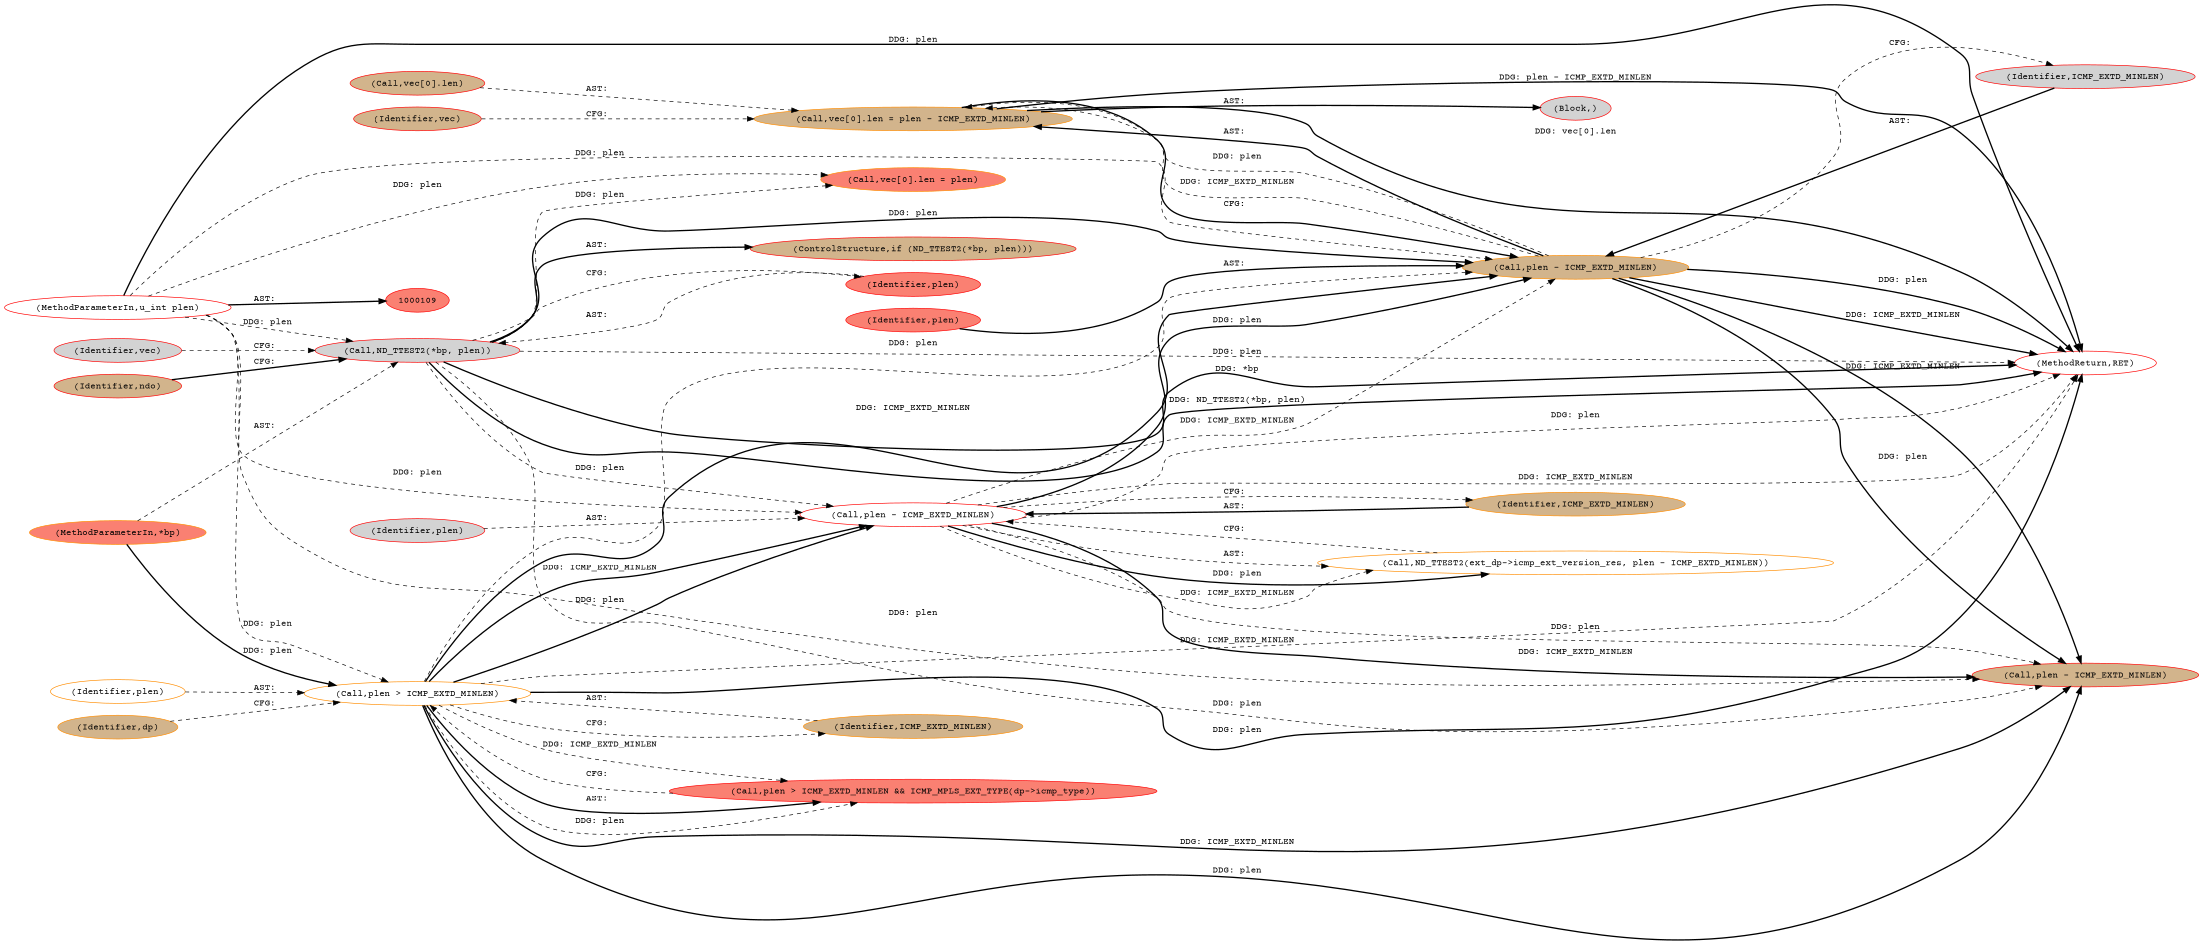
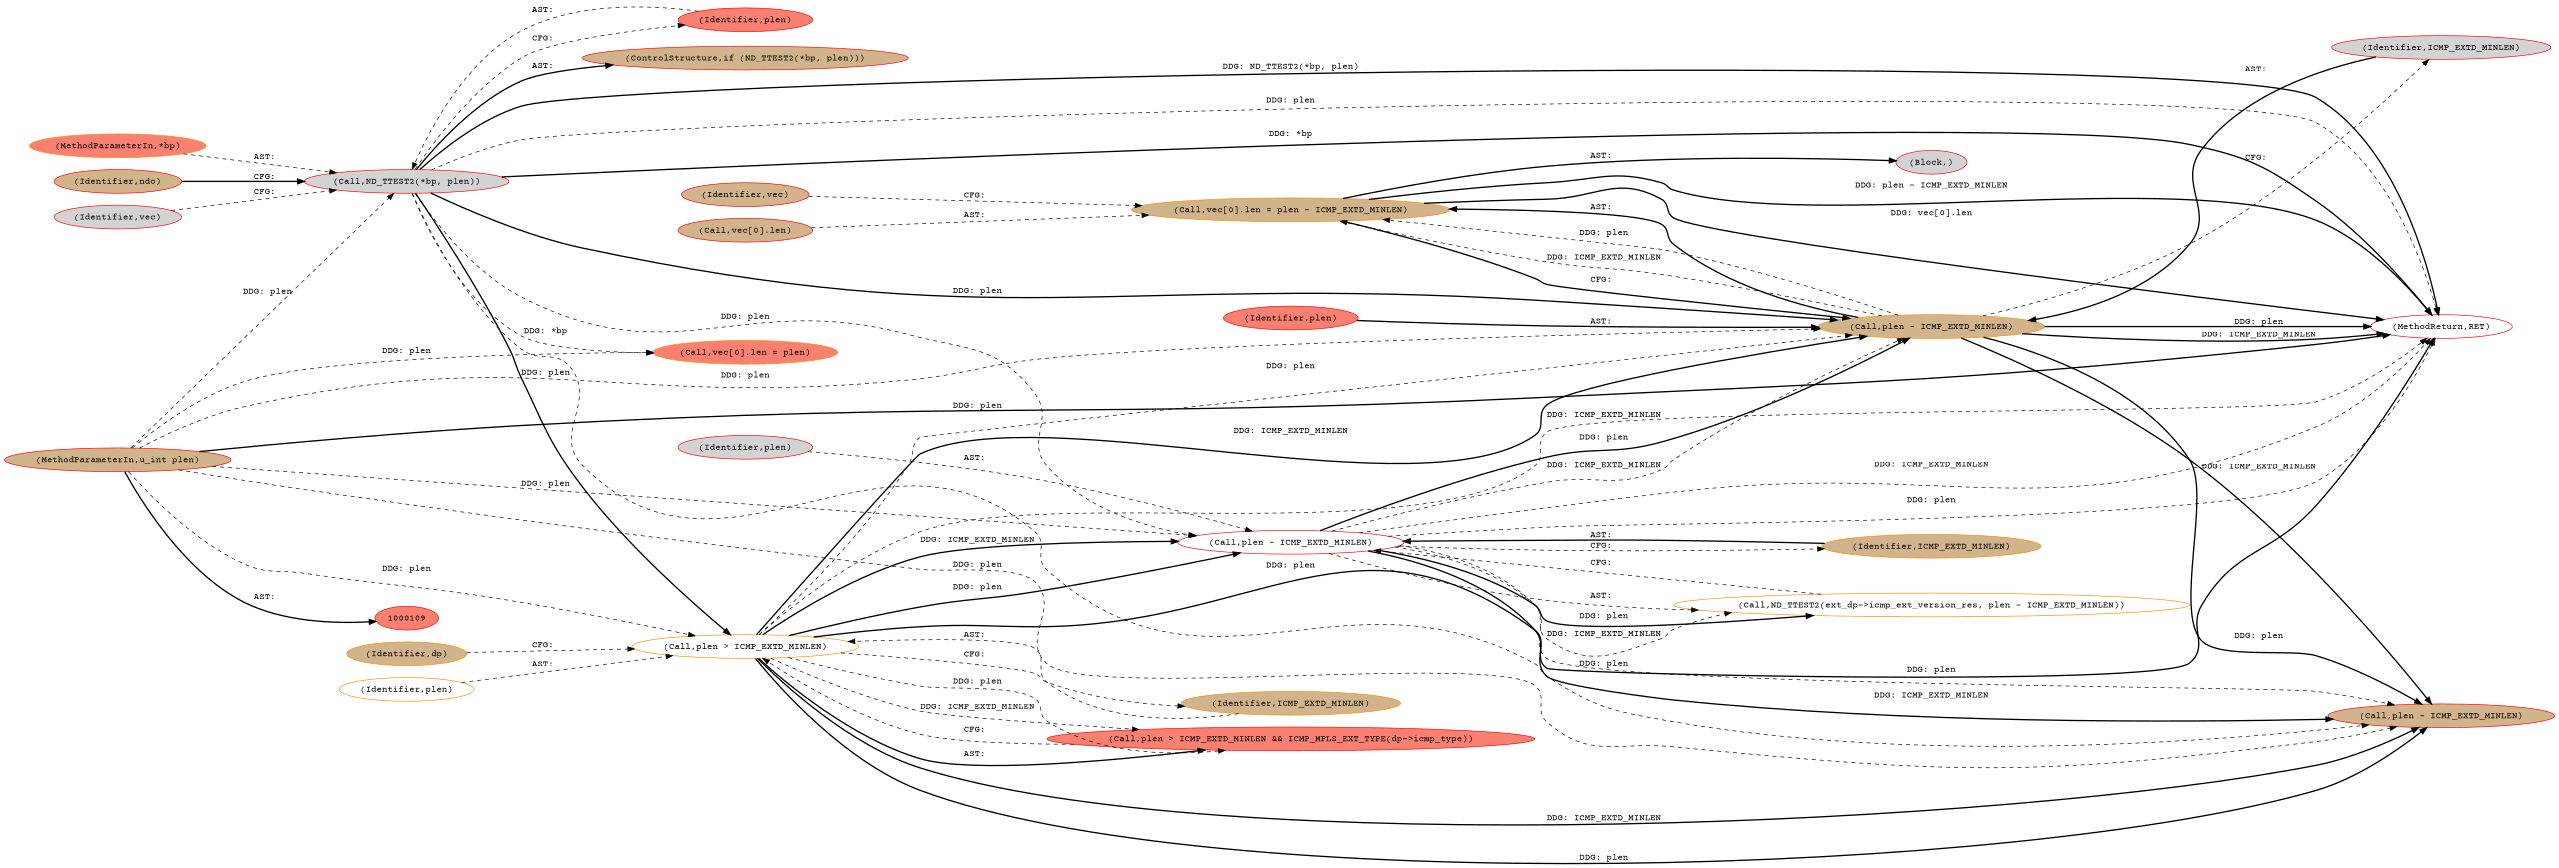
(600, 194) -> (546, 331)
(118, 308) -> (118, 460)
(213, 636) -> (546, 430)
